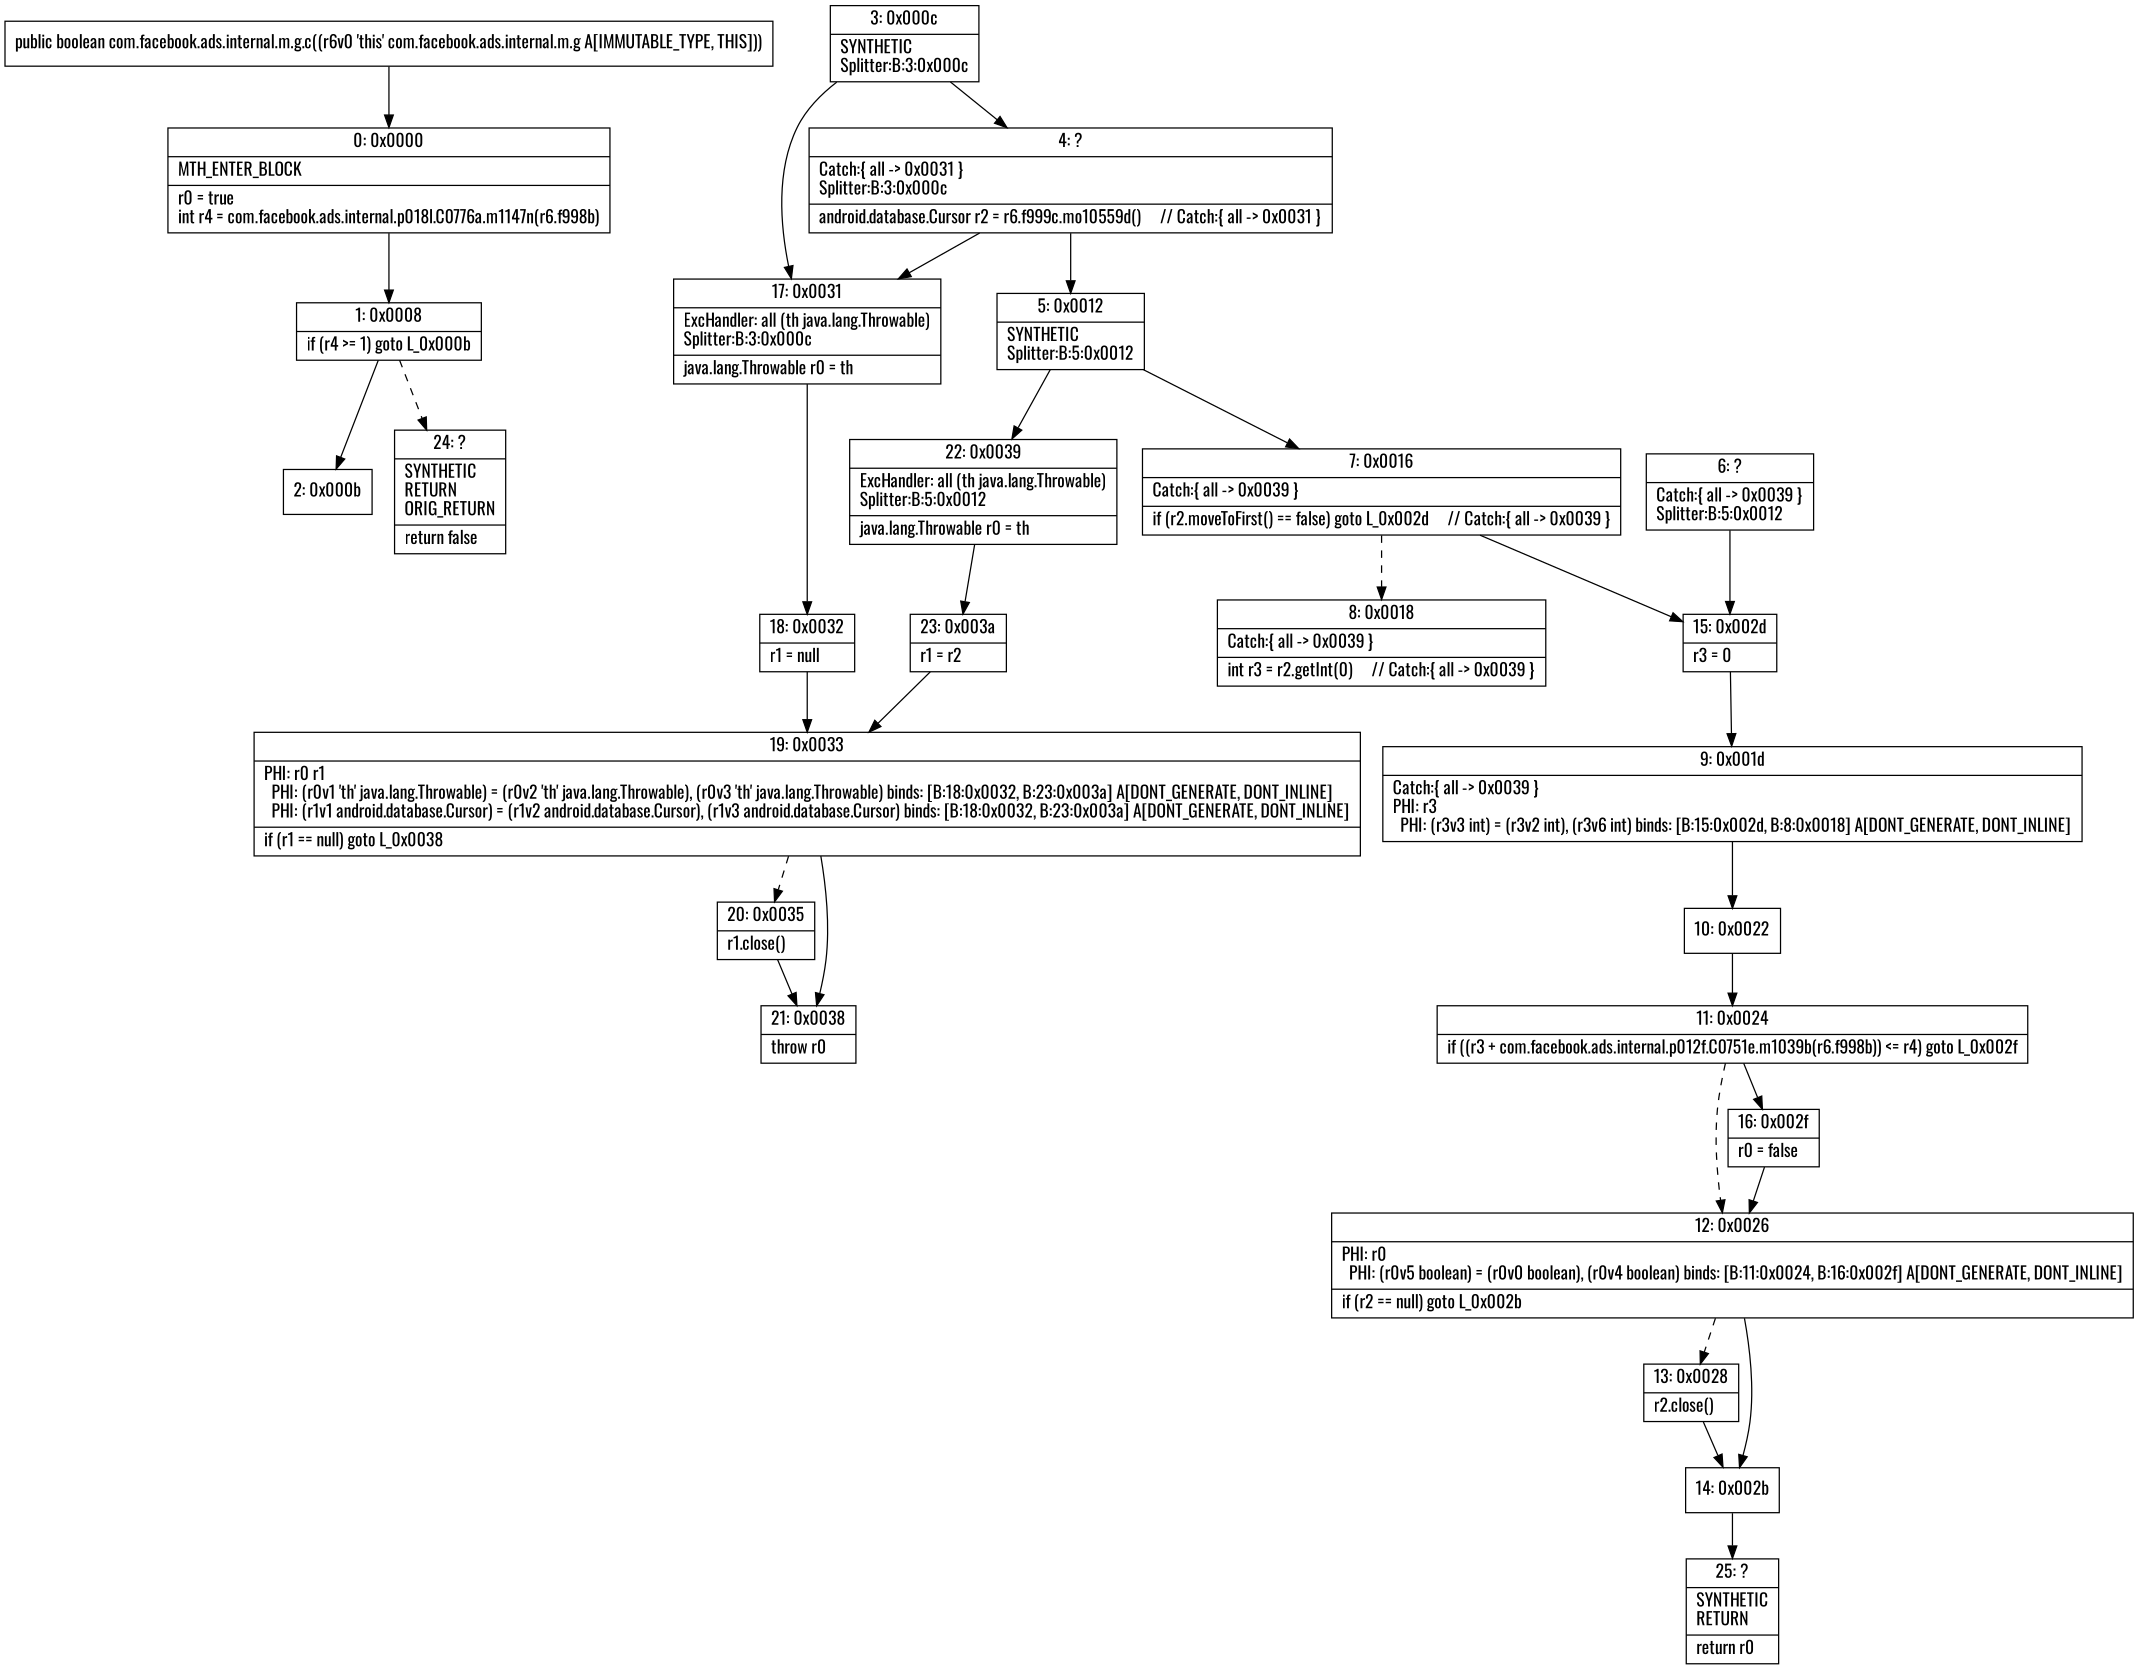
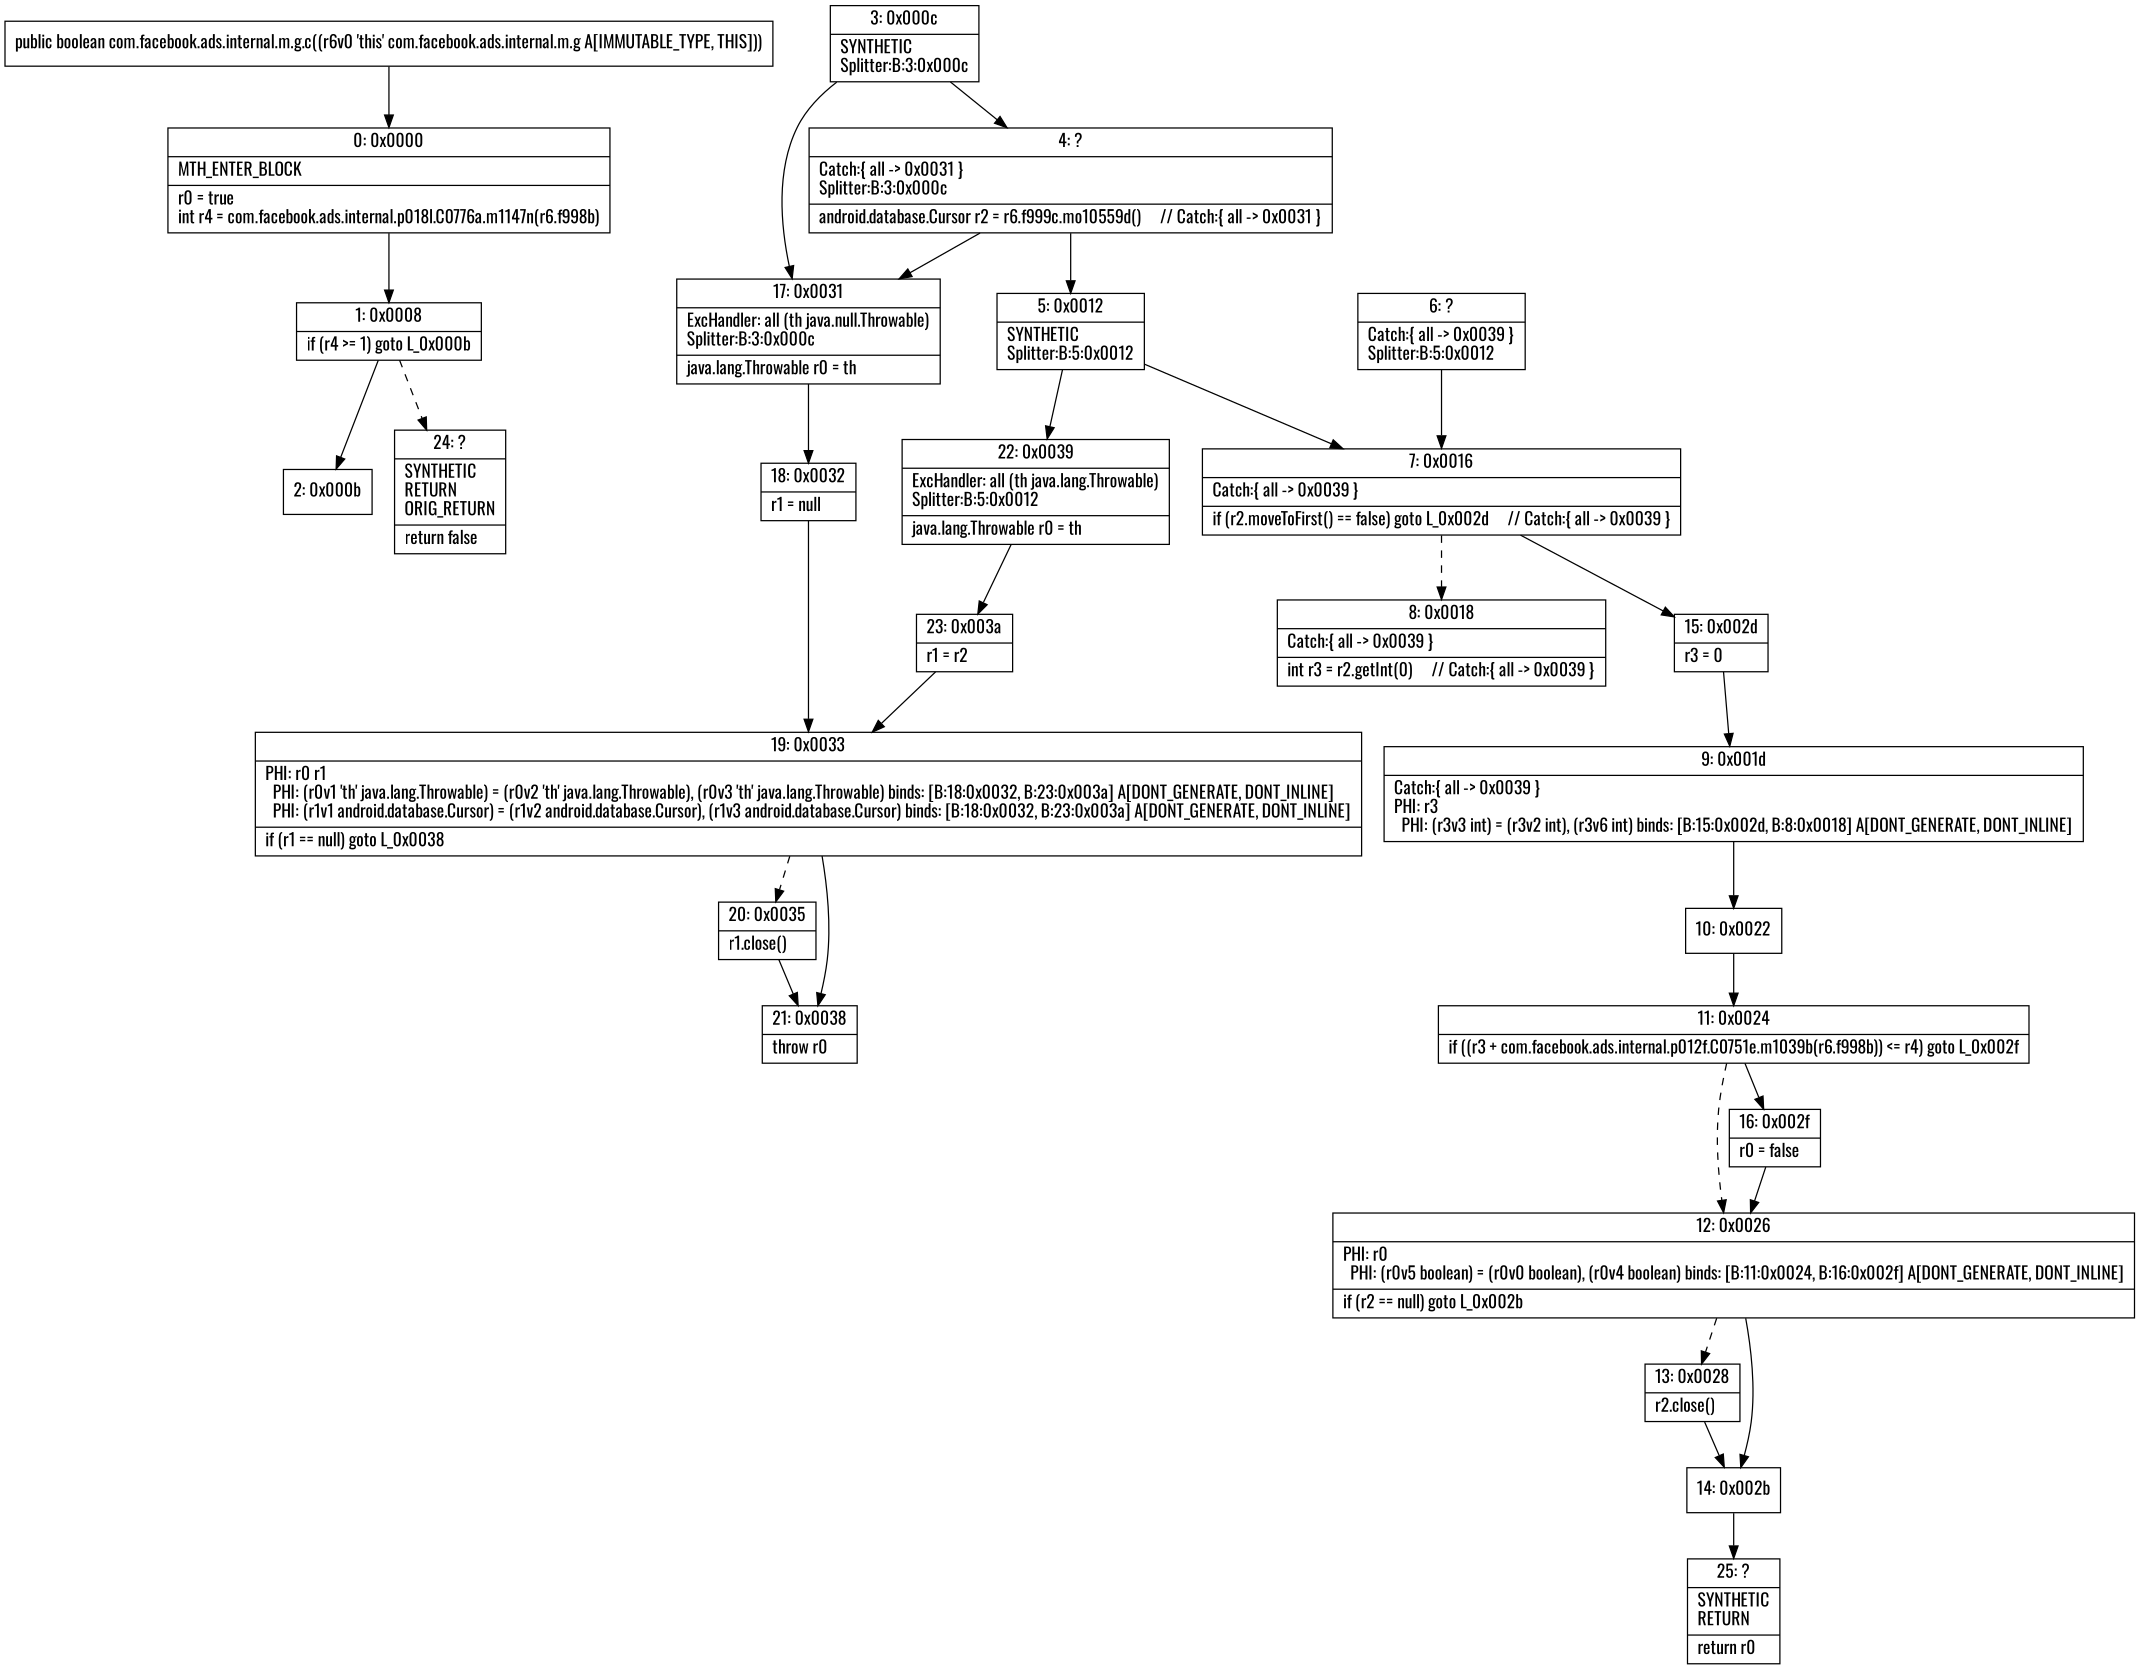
(807, 322) -> (808, 322)
(1730, 566) -> (1442, 403)
